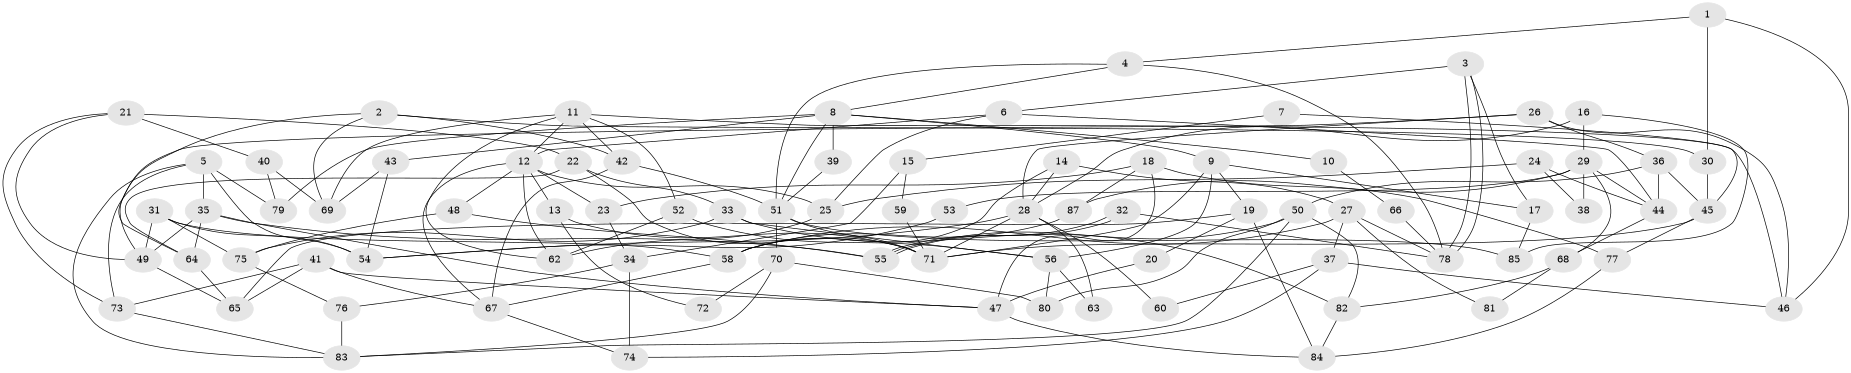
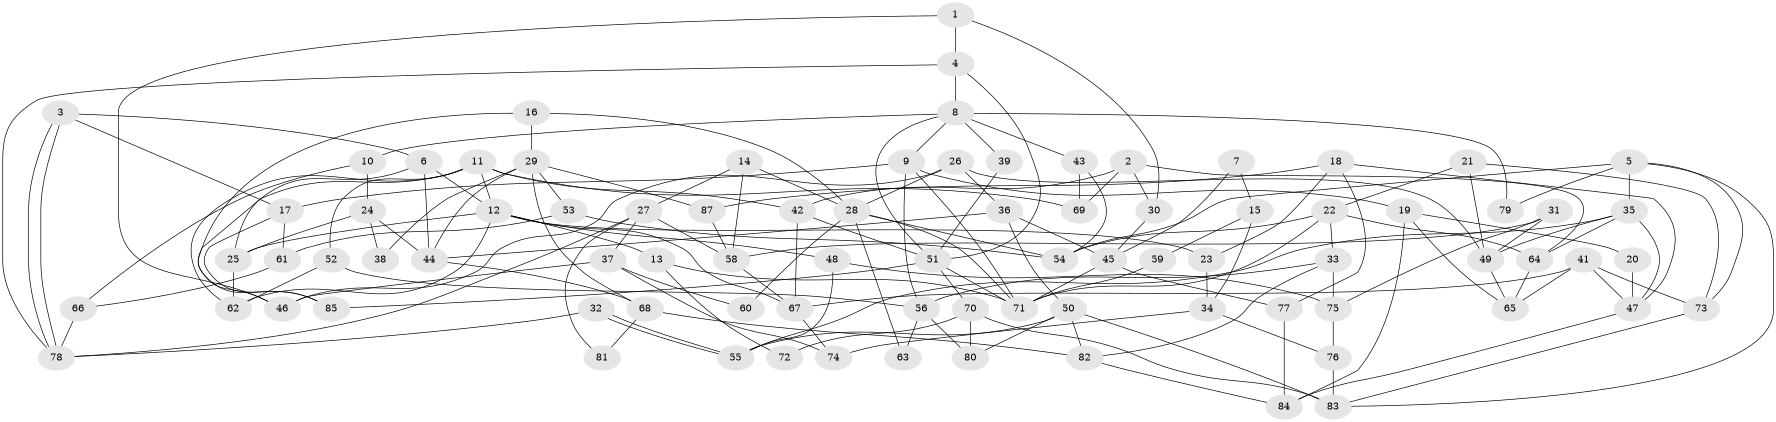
(264, 162) -> none
none -> (368, 187)
(260, 235) -> (1193, 232)
none -> (282, 260)
